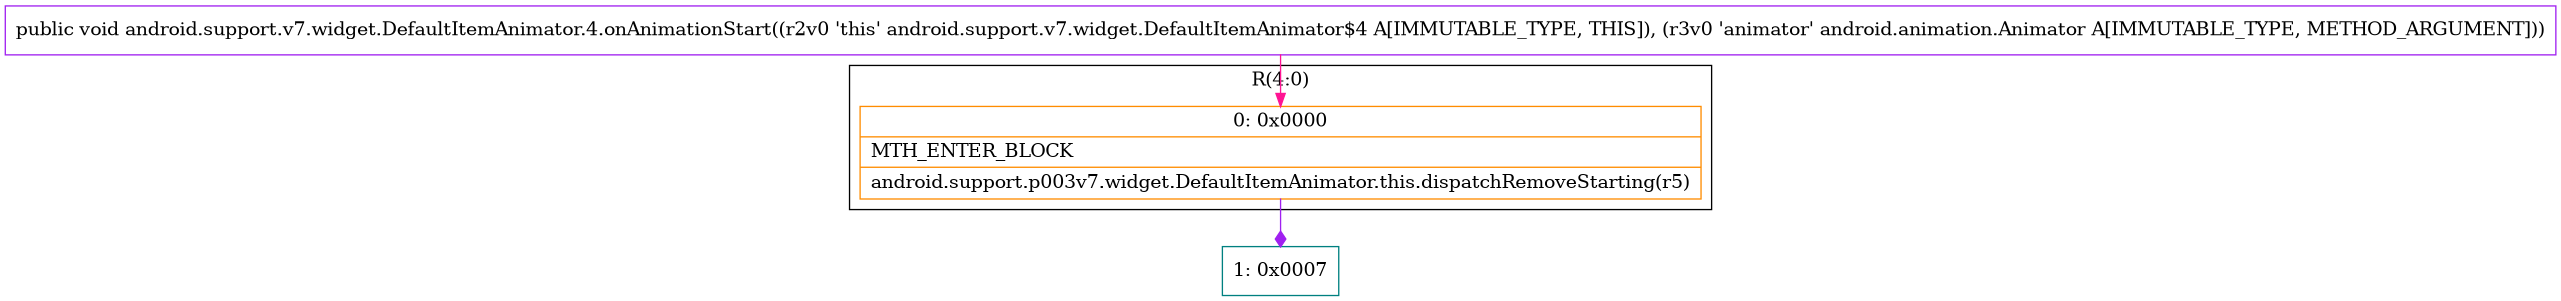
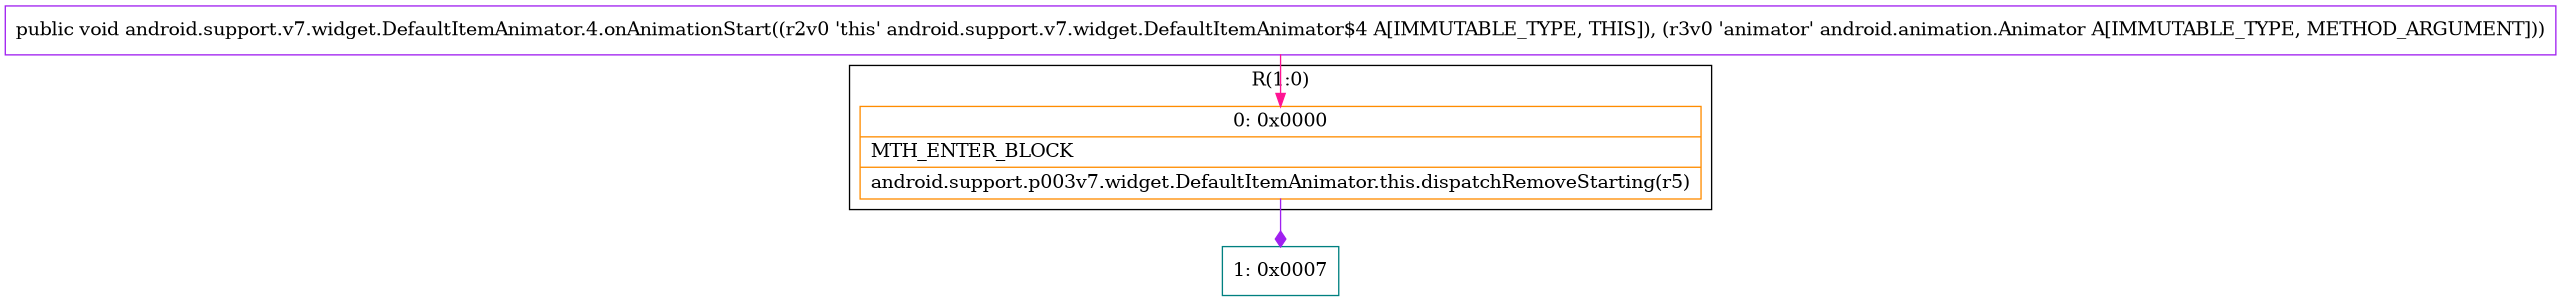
(1281, 81) -> (1281, 81)
